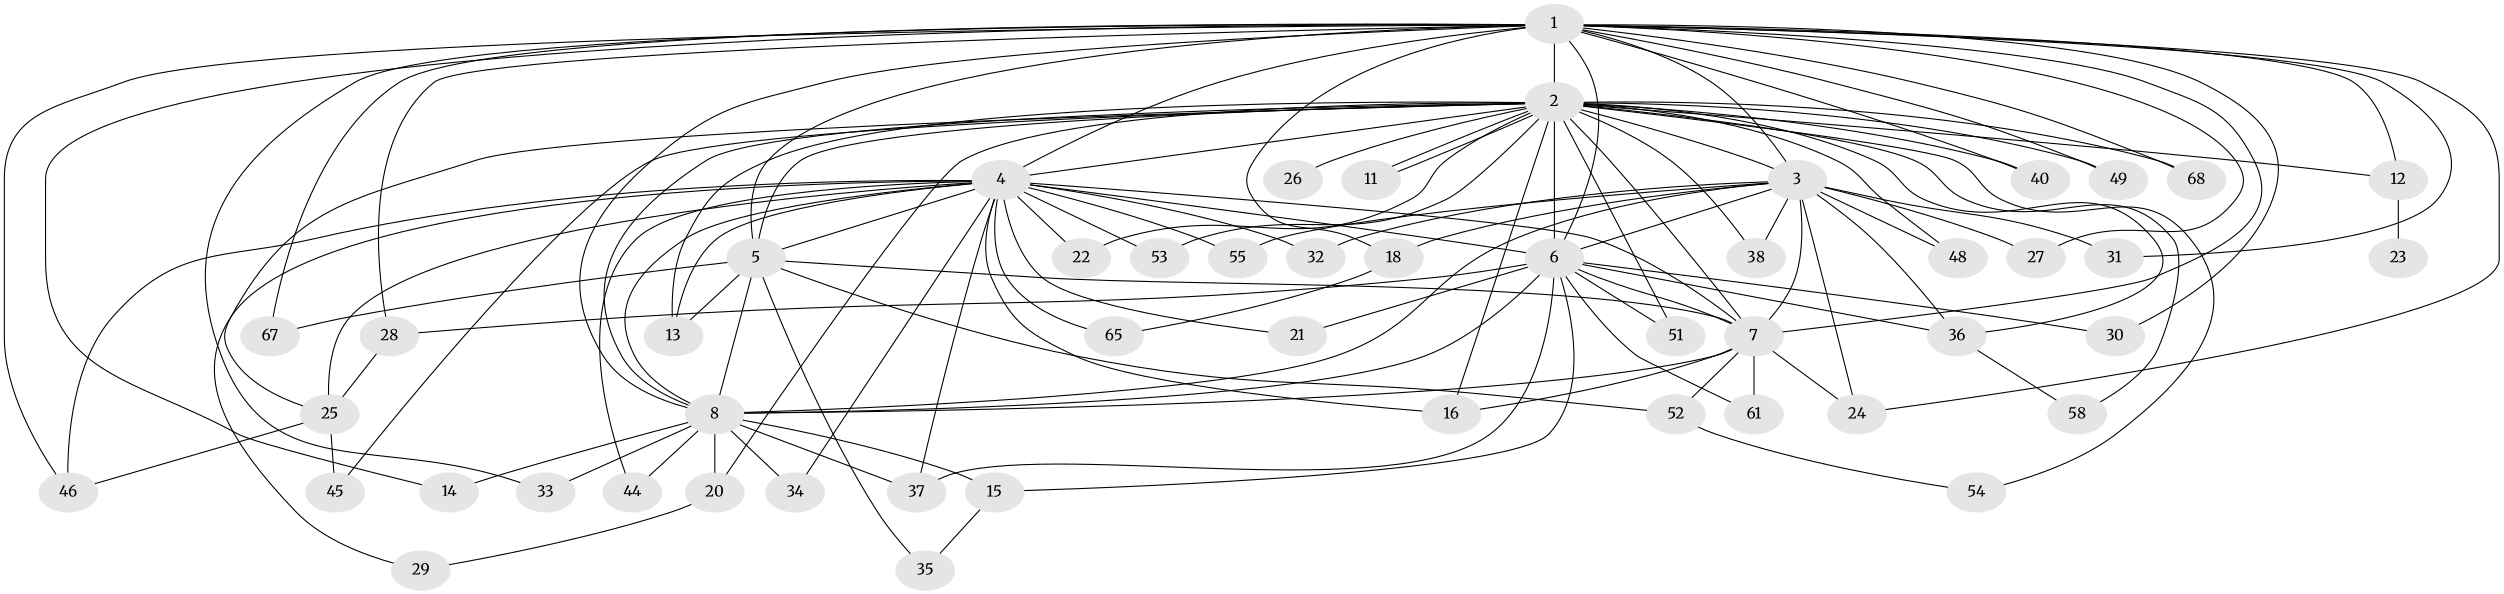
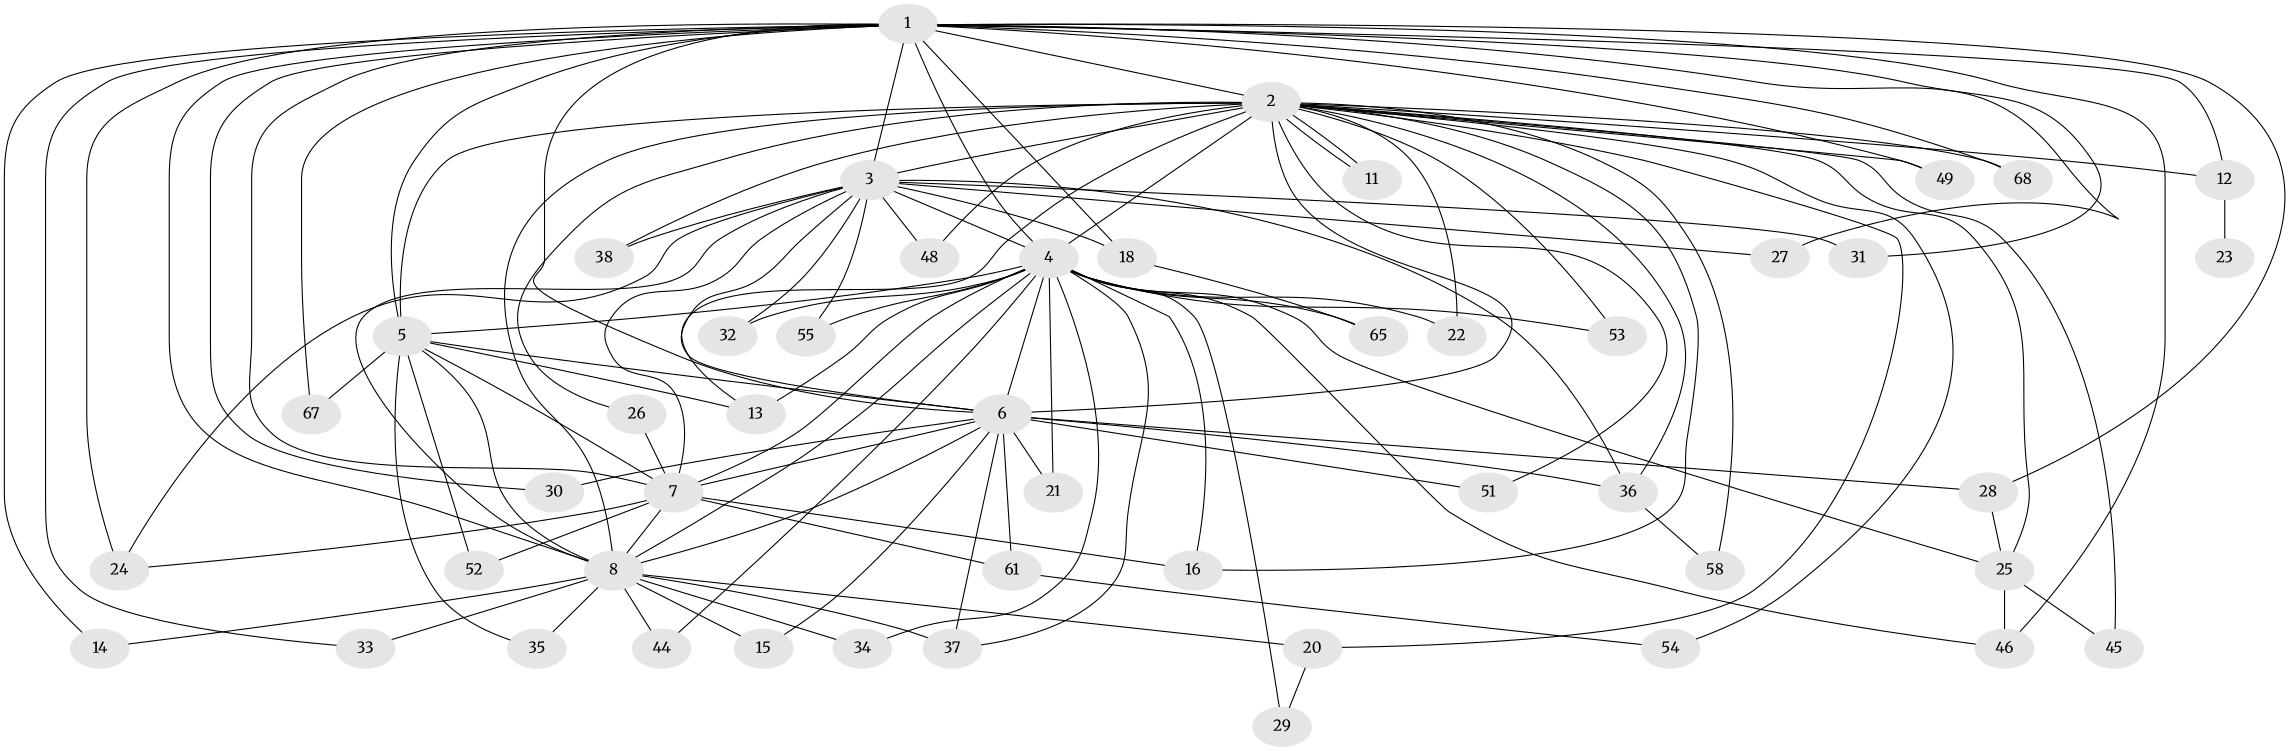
(2040, 180) -> none
none -> (953, 216)
(1658, 217) -> (655, 453)
none -> (688, 376)
(1822, 463) -> (1341, 612)
(960, 532) -> (575, 610)
